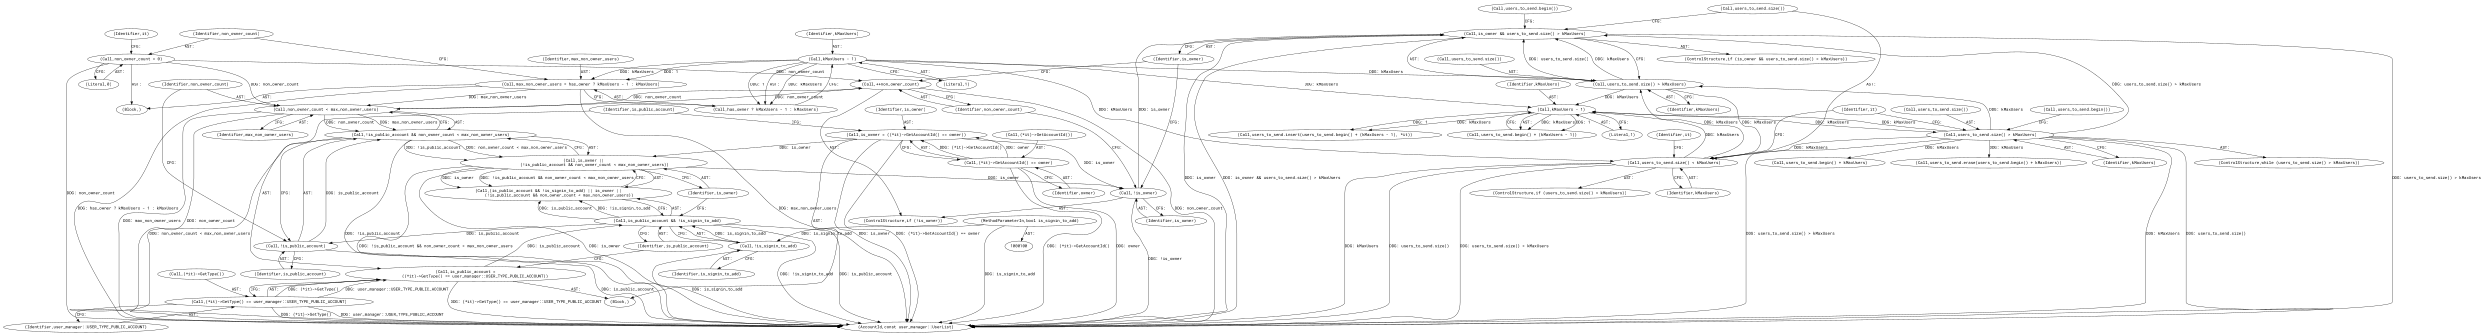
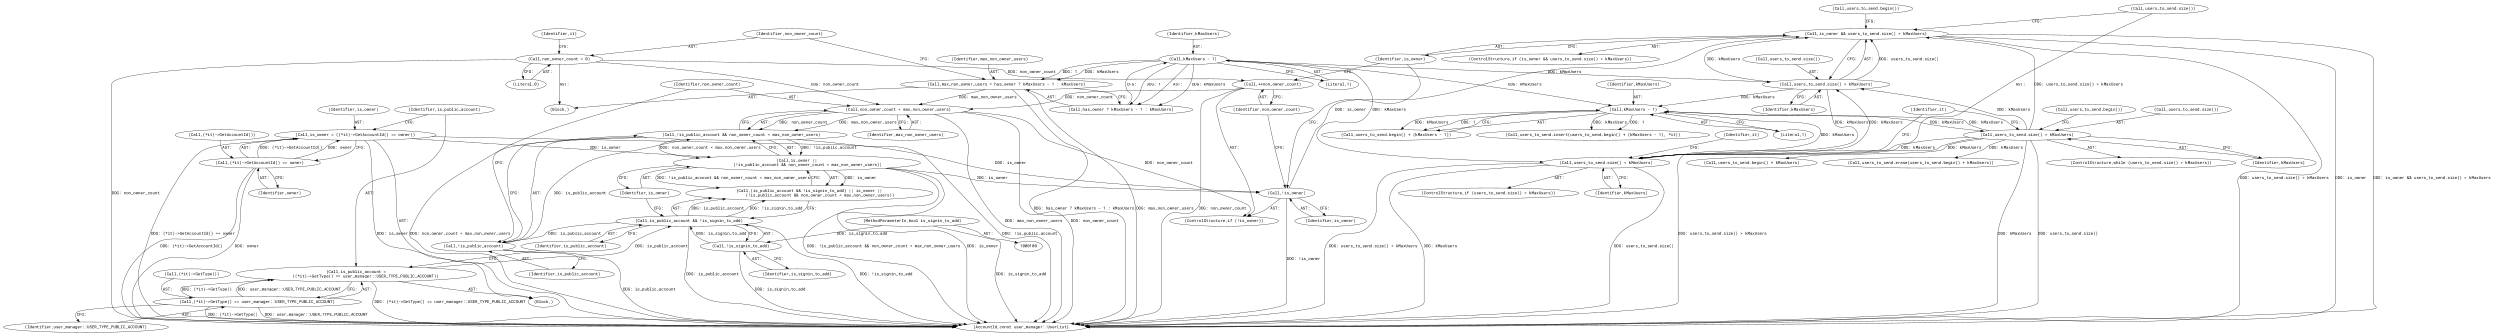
(674, 101) -> (1110, 160)
